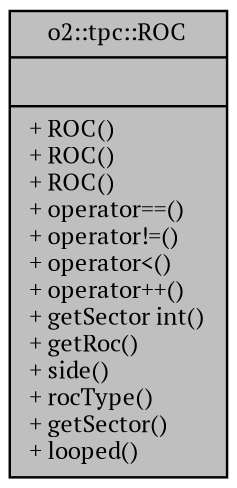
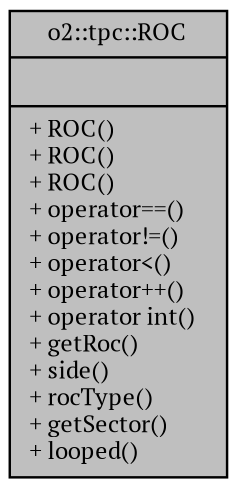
(118, 317) -> (114, 317)
